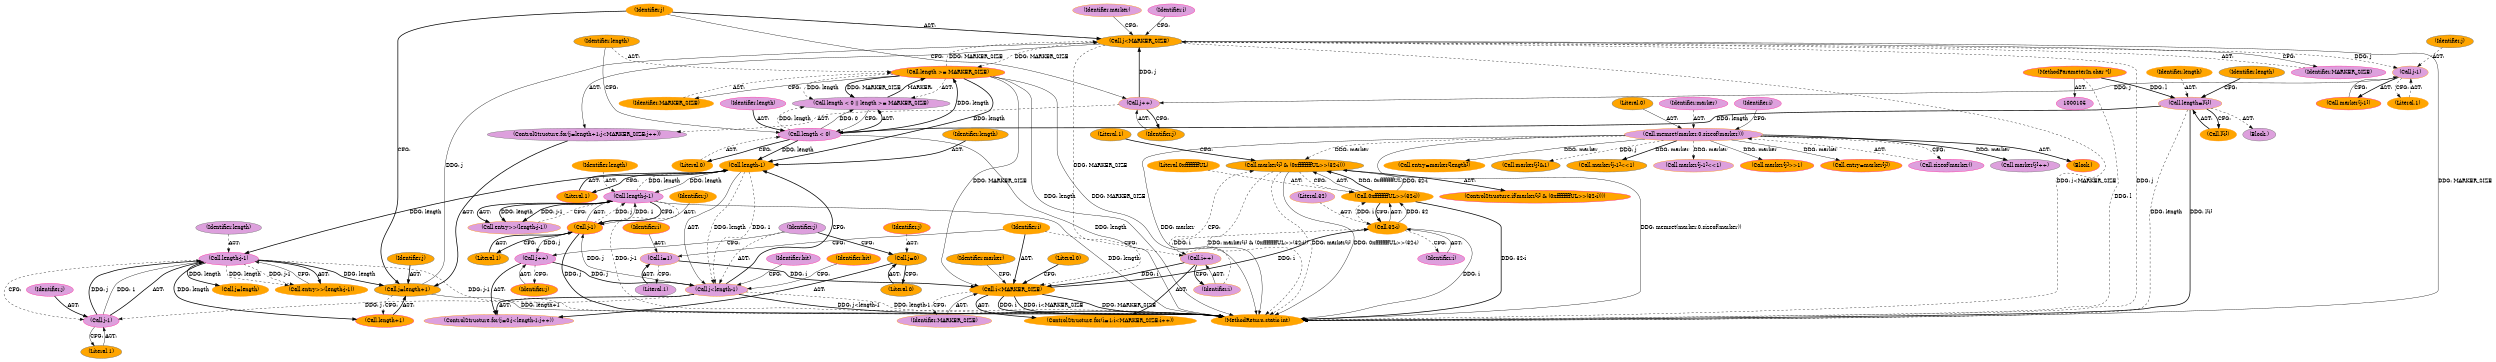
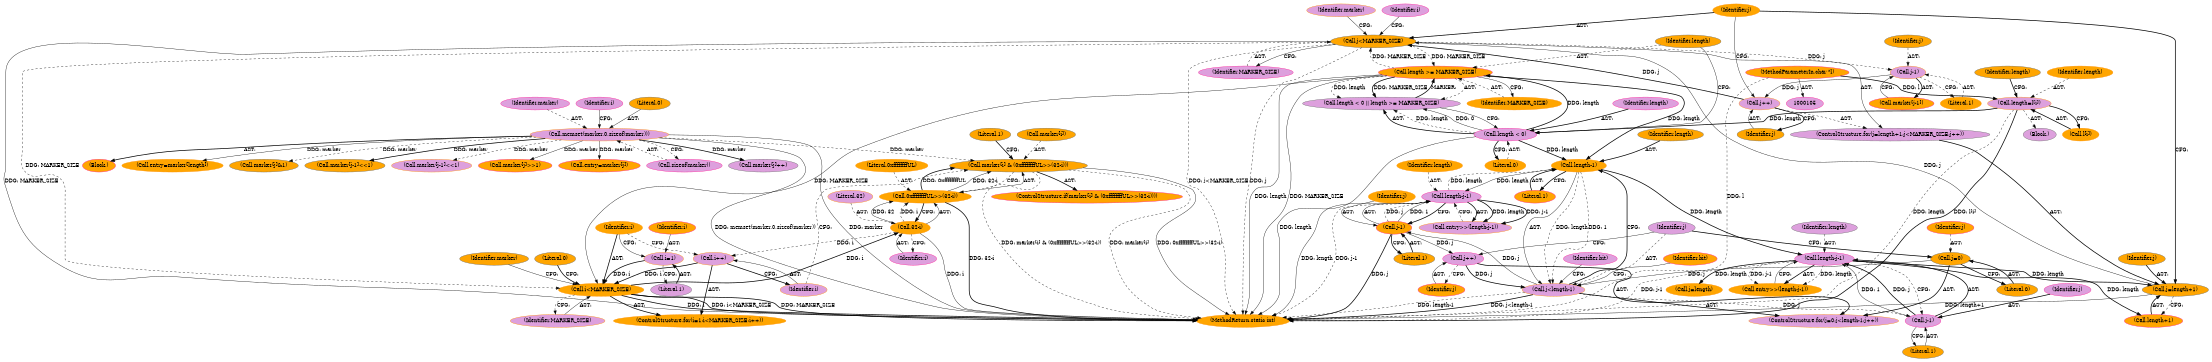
none -> (1046, 135)
(1628, 150) -> (400, 150)
none -> (1765, 268)
